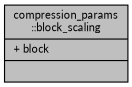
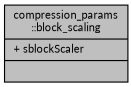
(32, 49) -> (49, 49)
